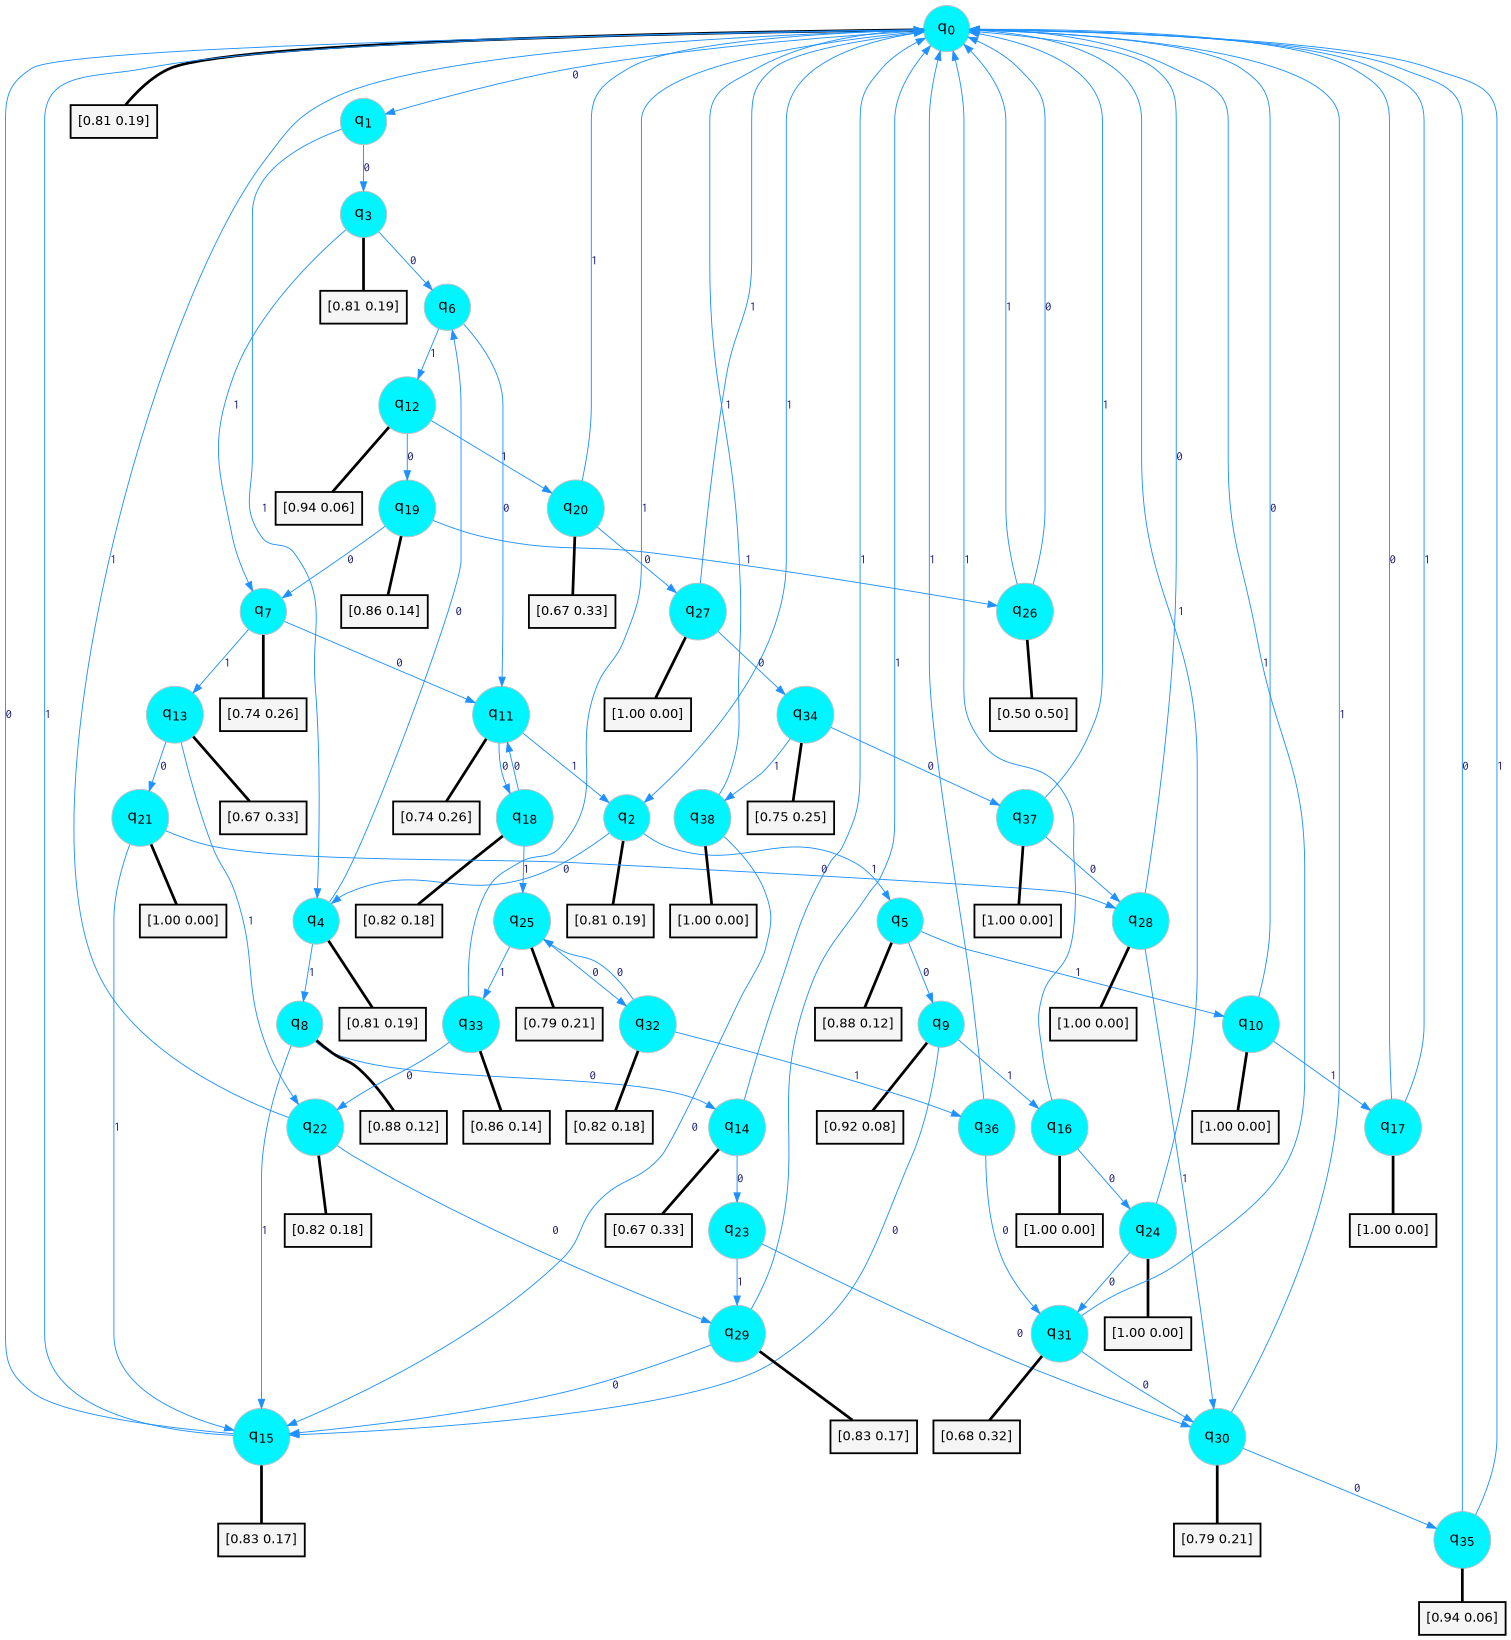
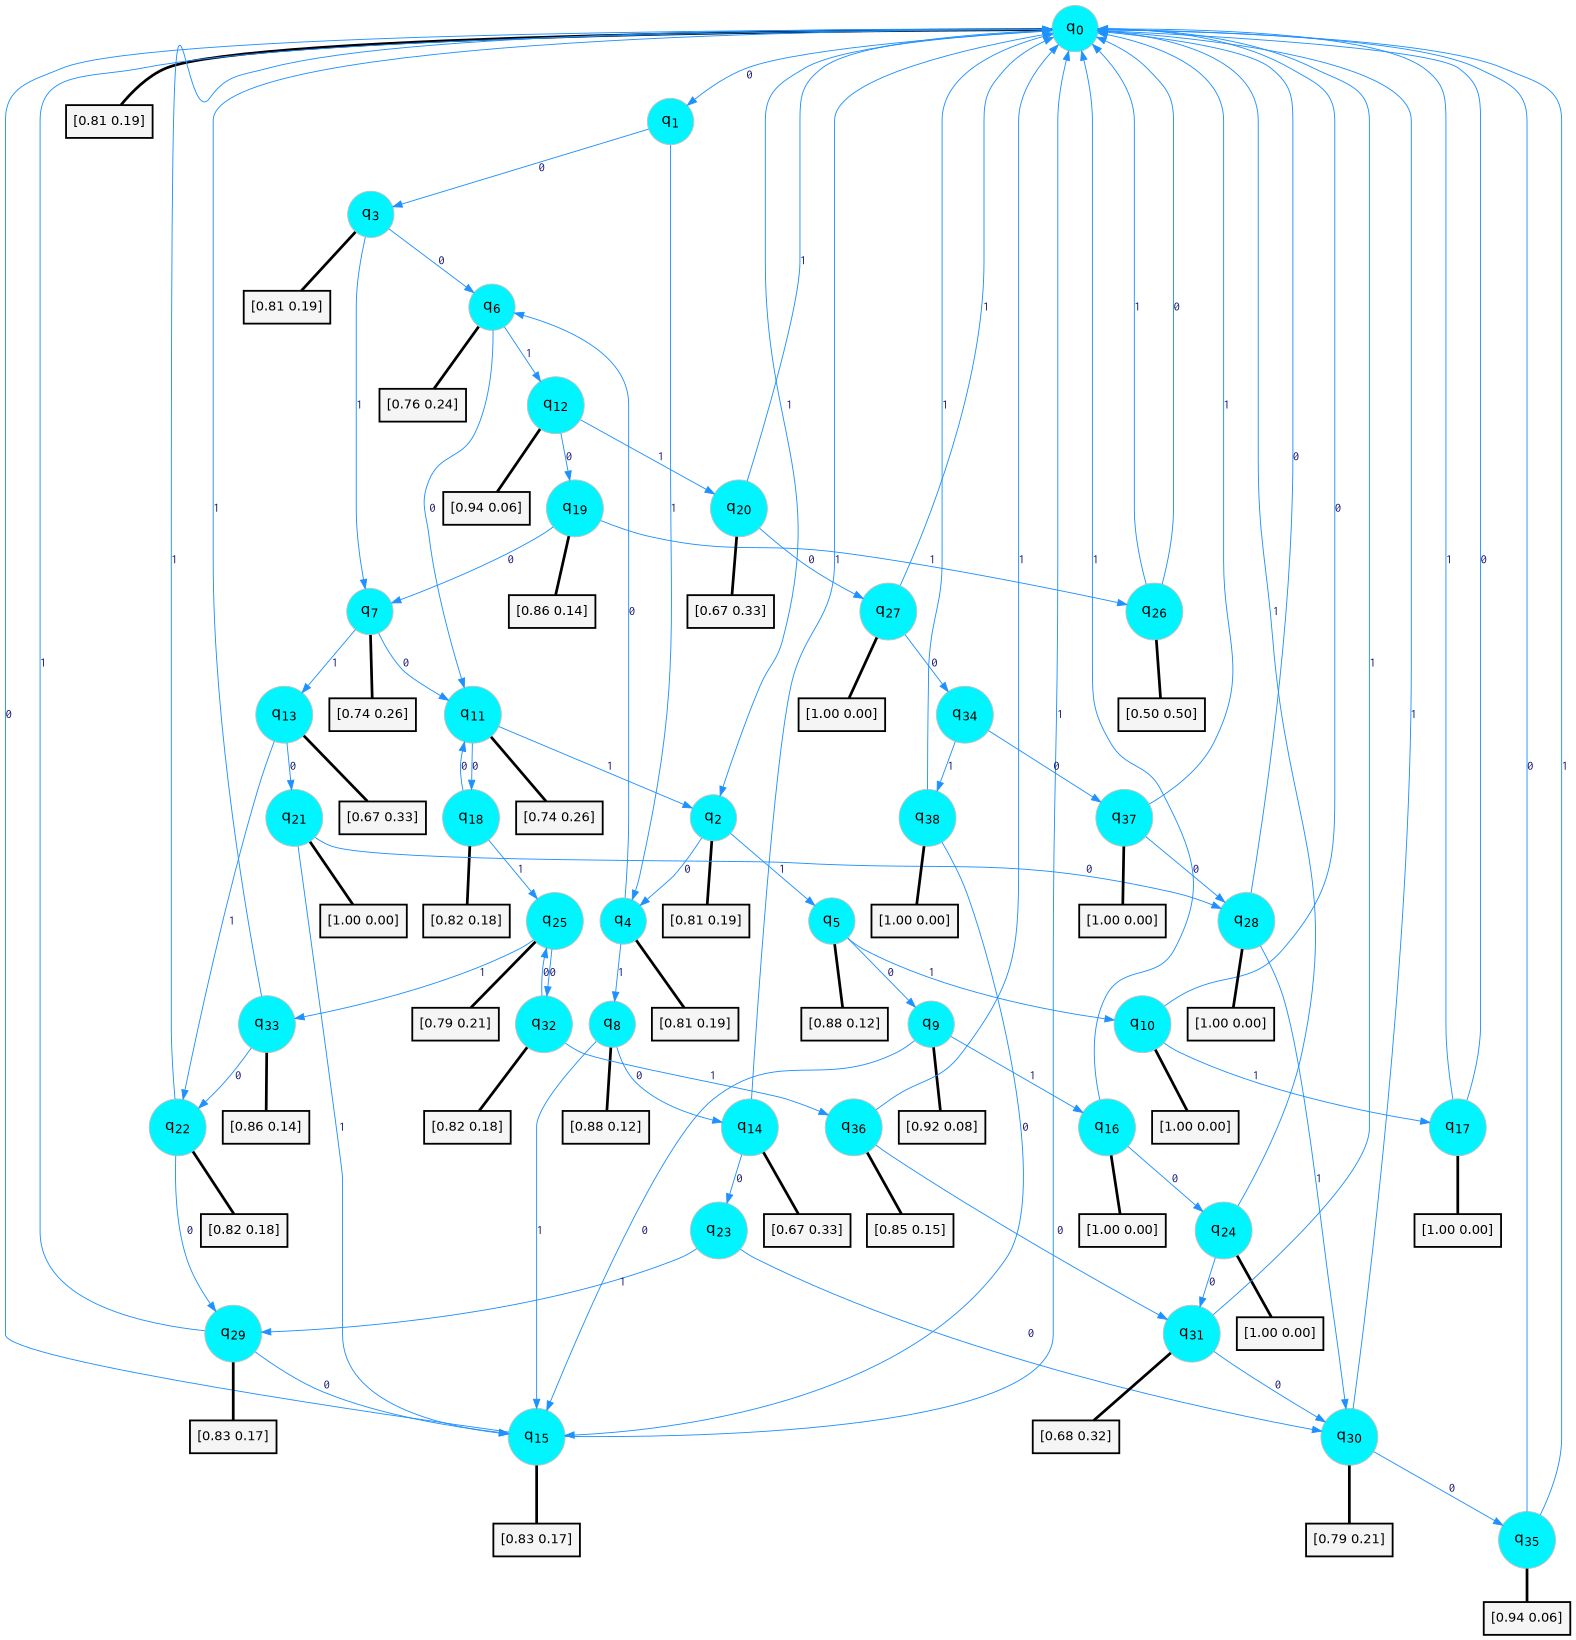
none -> (423, 405)
(791, 818) -> none
none -> (910, 1231)
